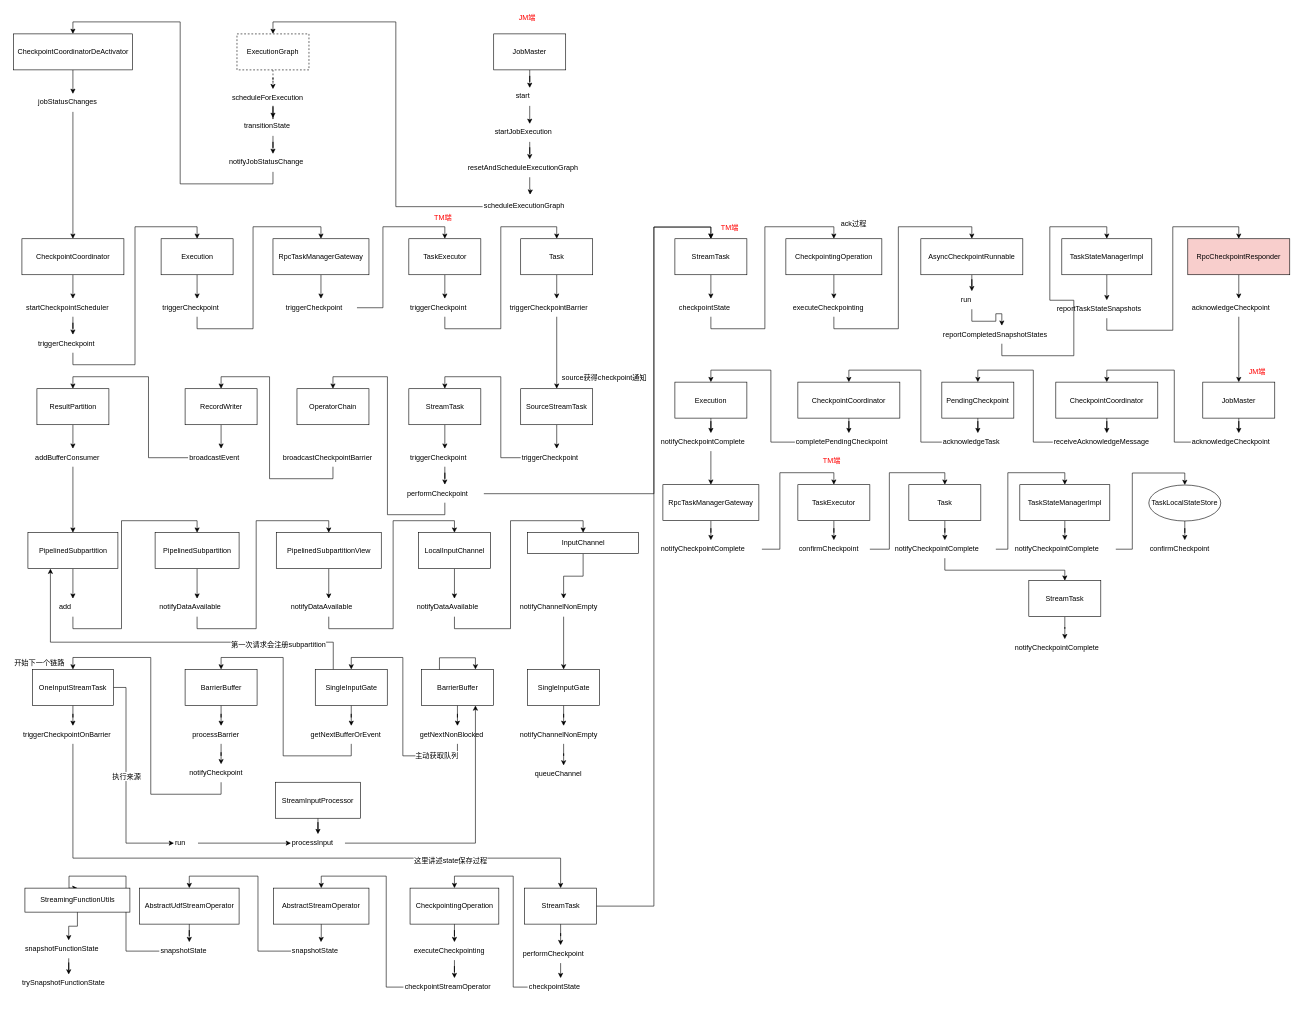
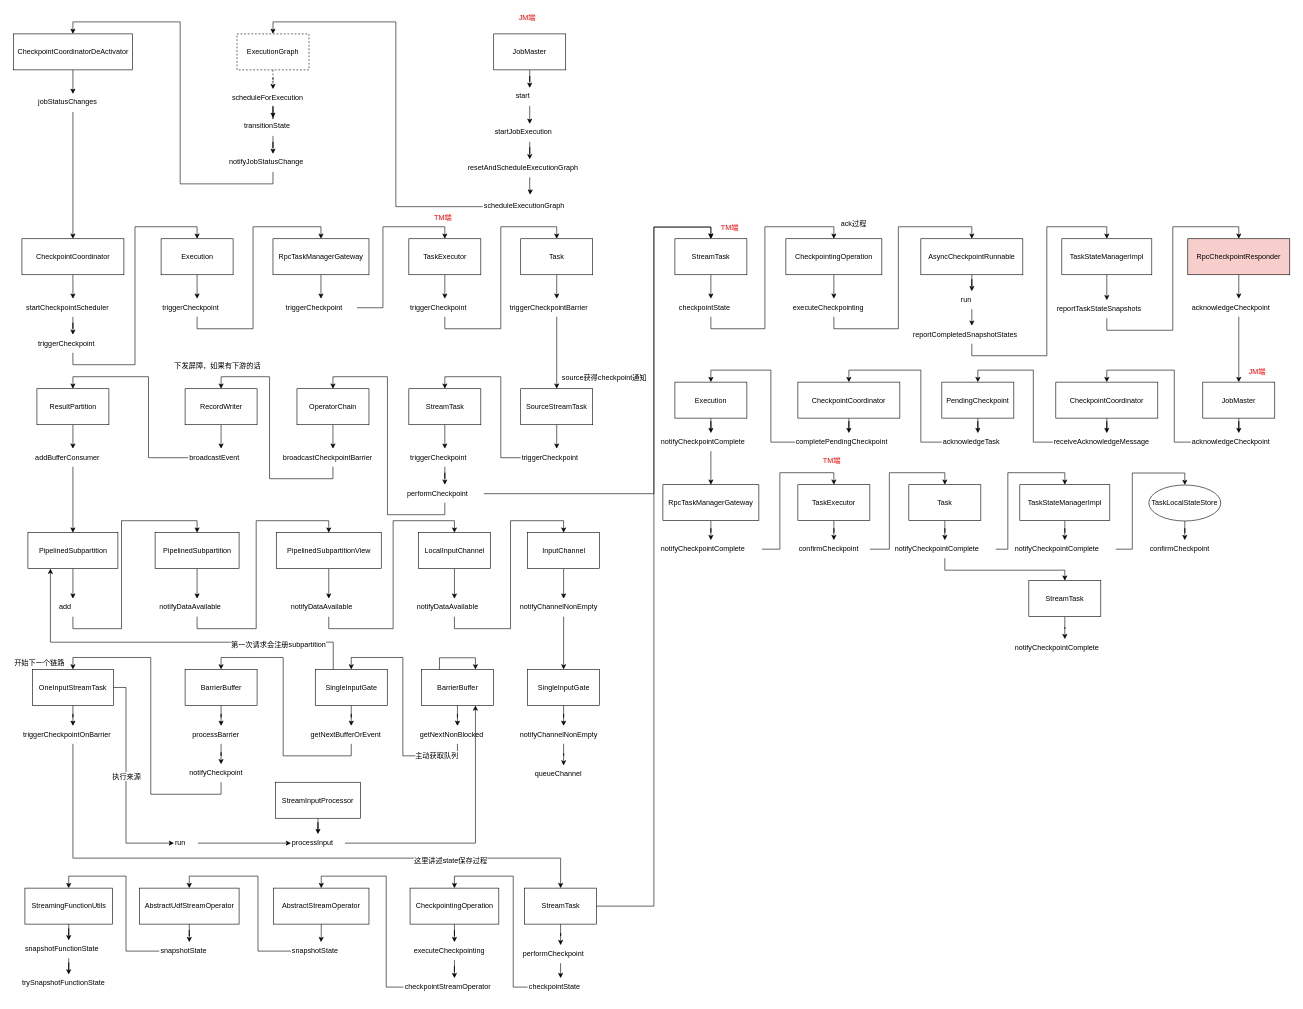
(1002, 335) -> (972, 335)
none -> (221, 366)
none -> (333, 443)
(583, 543) -> (563, 551)
(77, 900) -> (68, 906)
